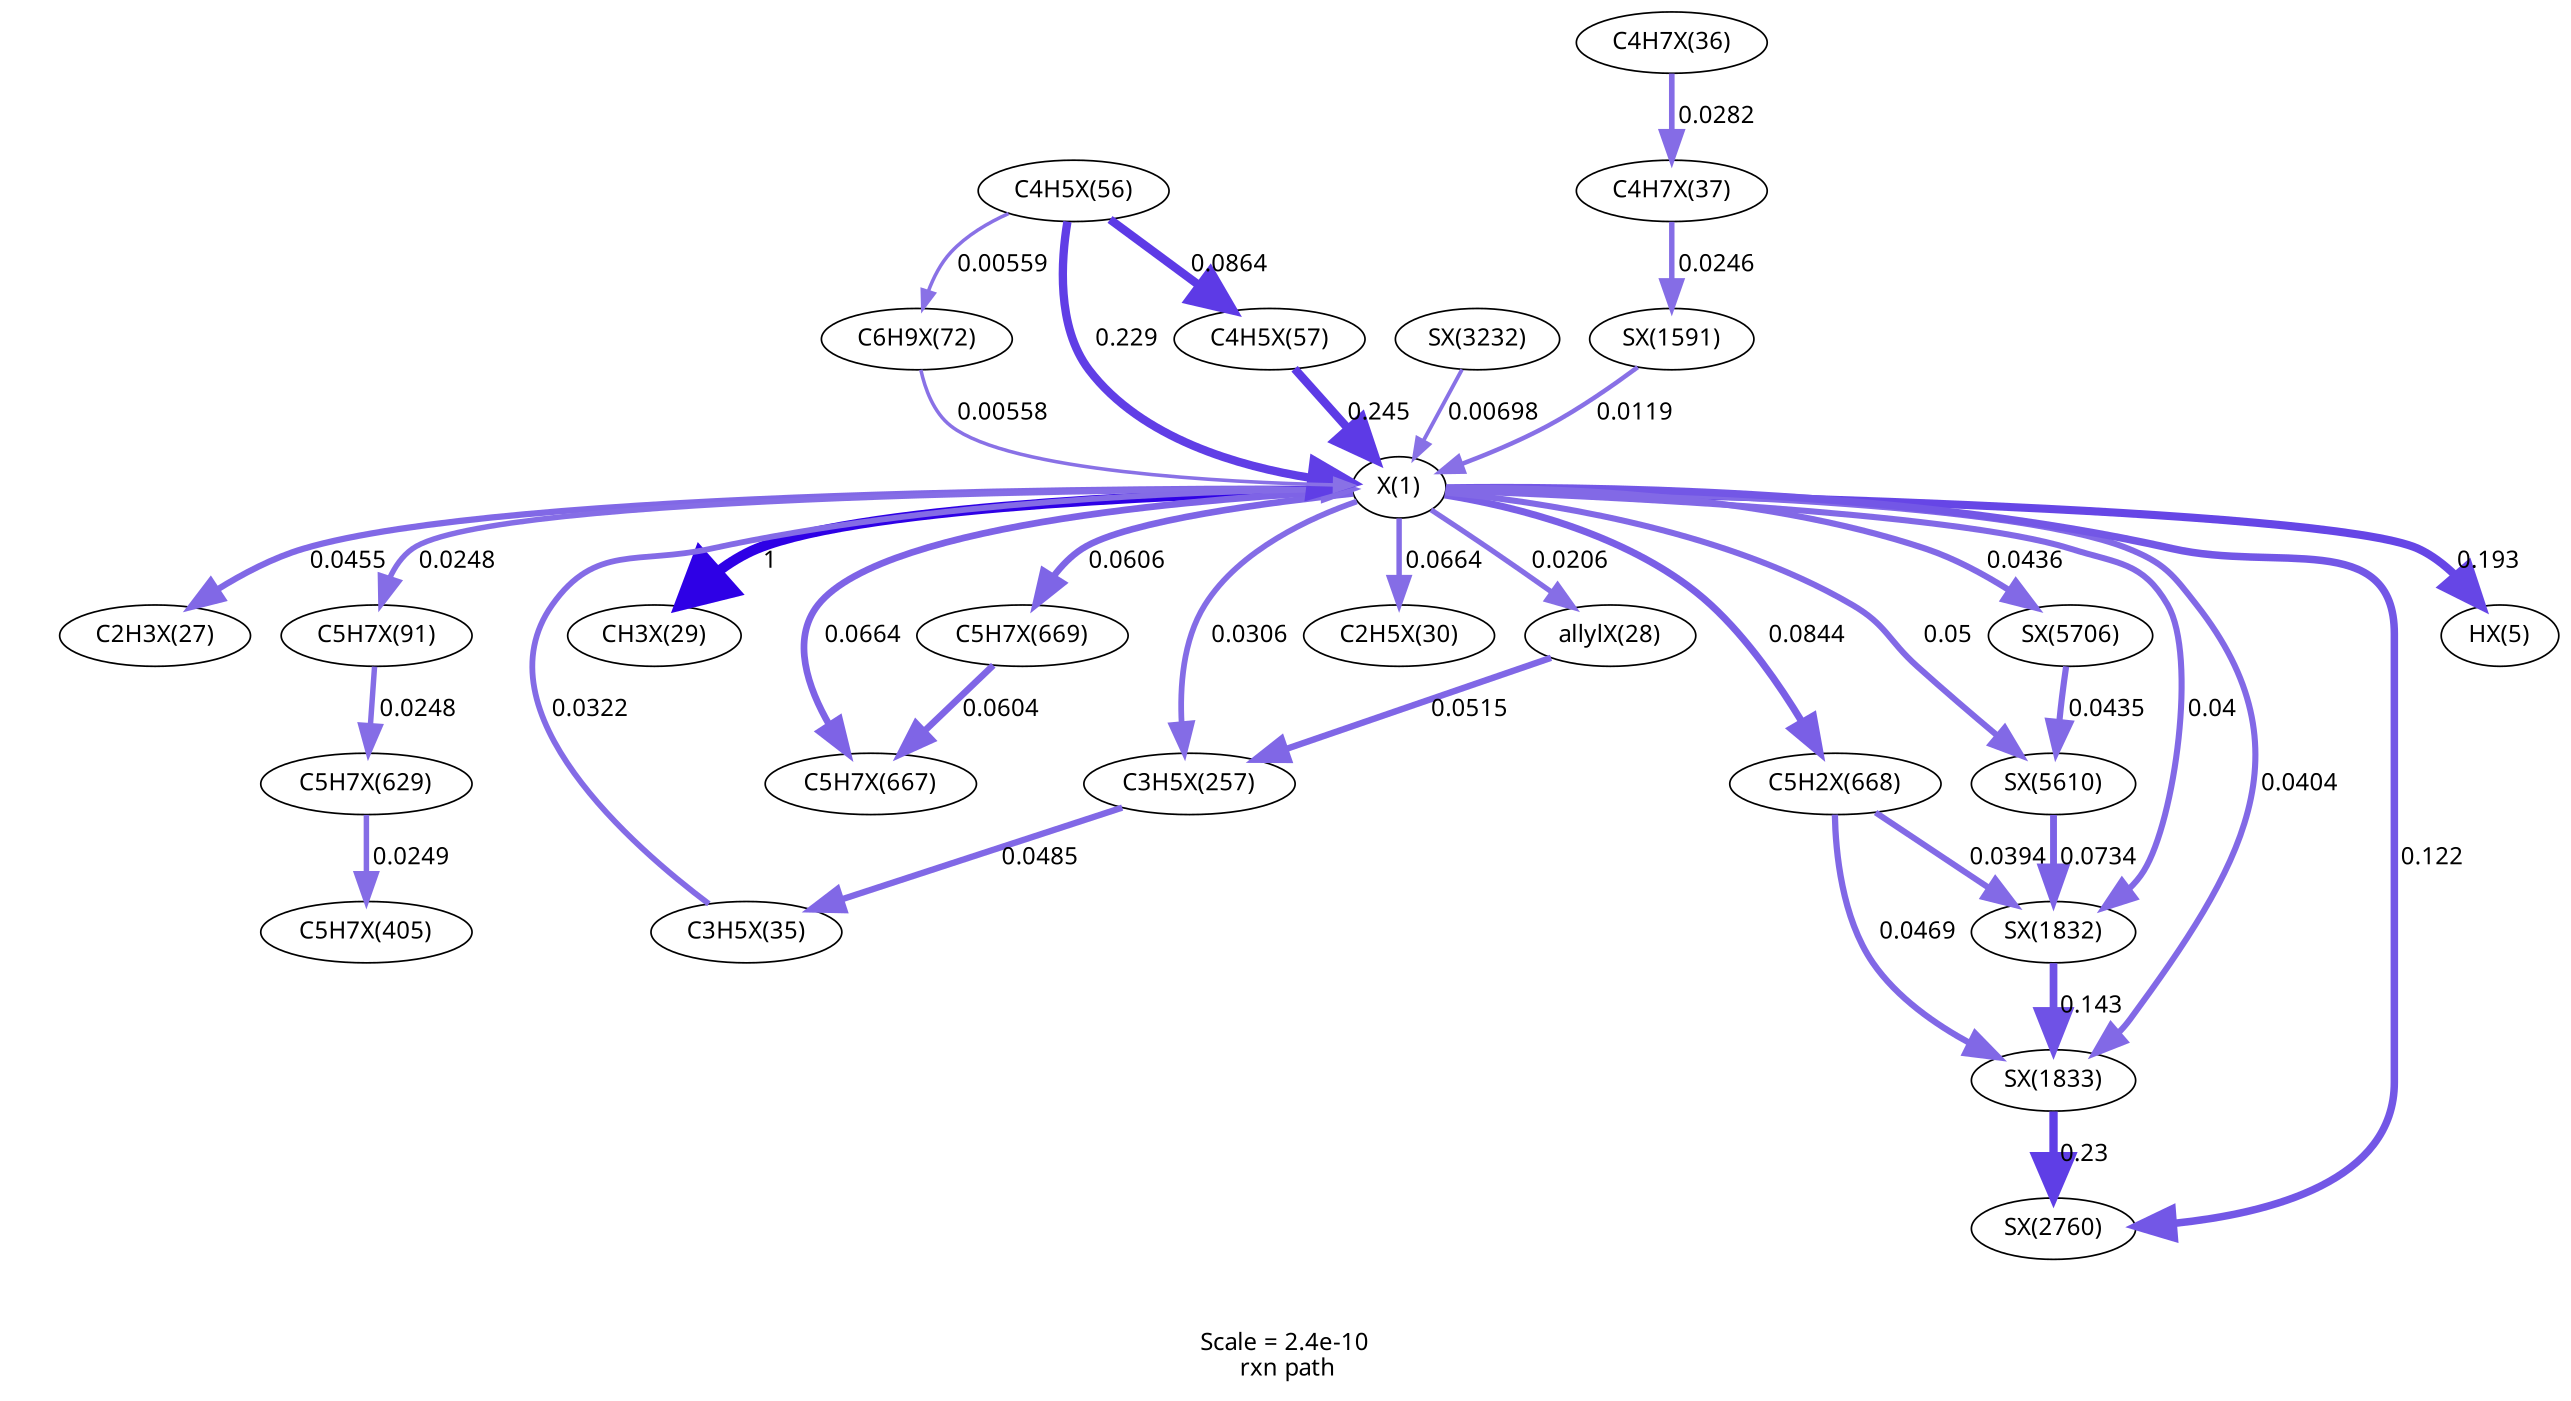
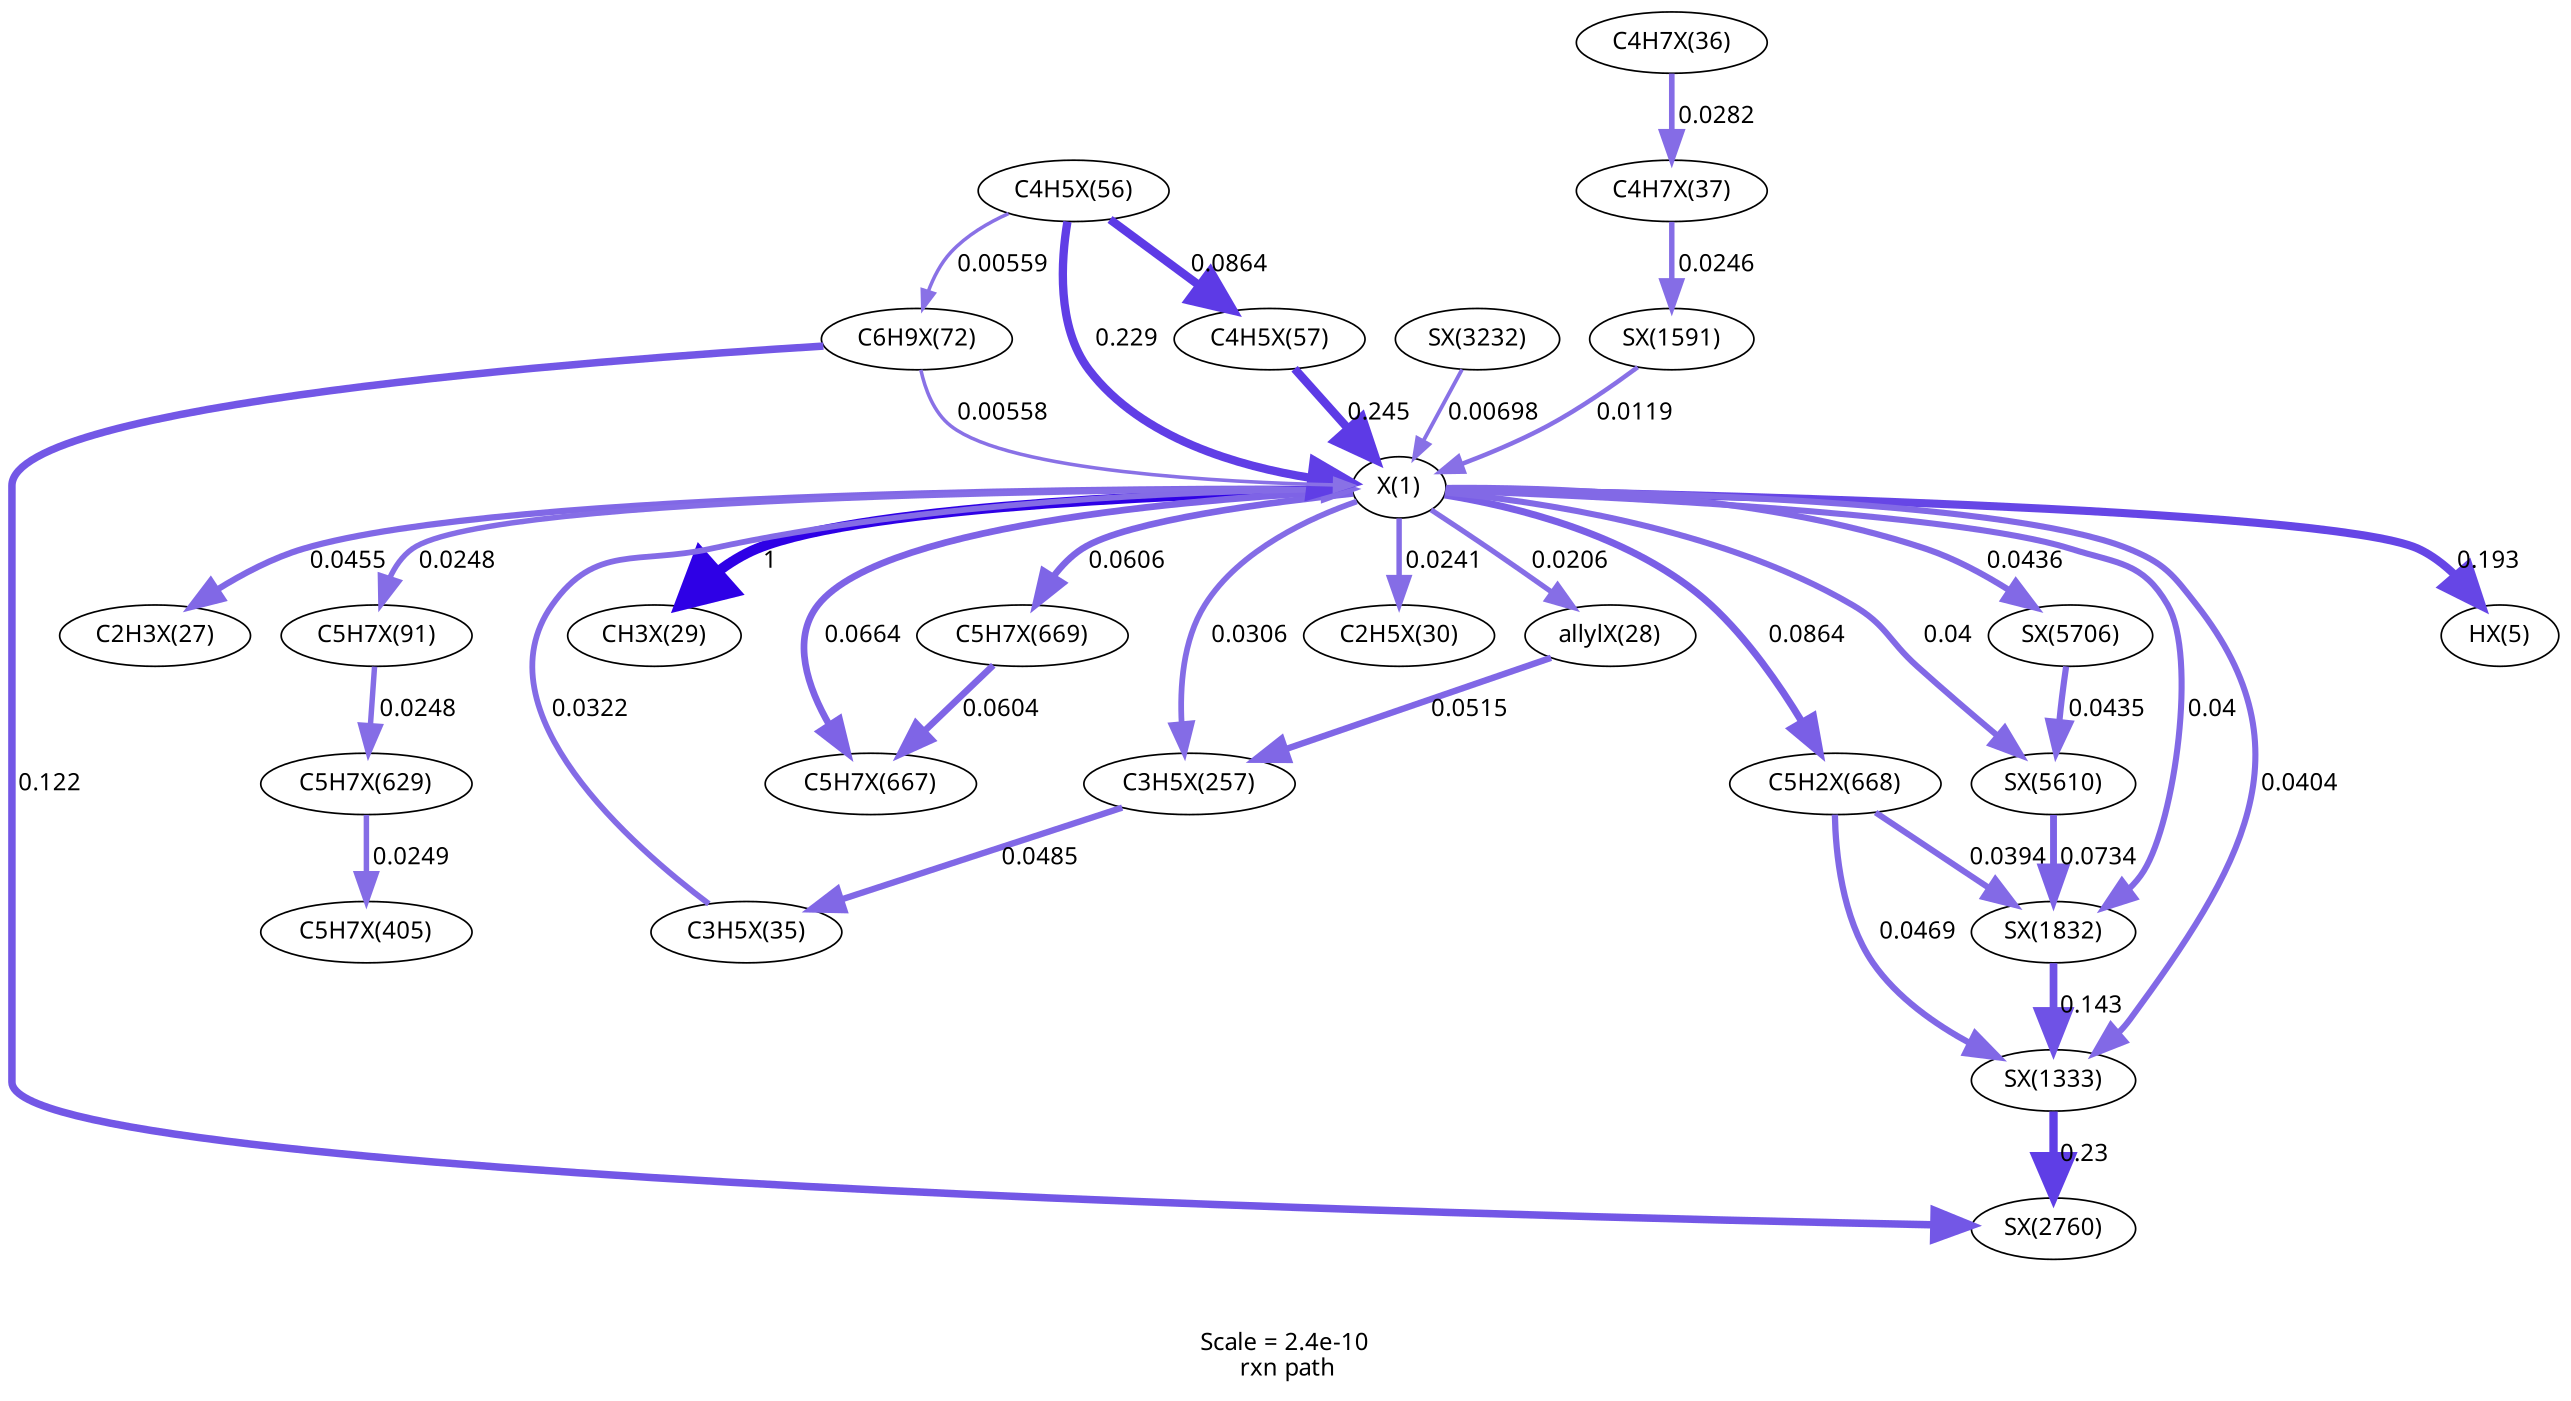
(2307, 559) -> (253, 1144)
(1441, 562) -> (1441, 562)
(1804, 636) -> (1804, 636)
(1945, 636) -> (1945, 636)
(2054, 1080) -> (2054, 1080)
